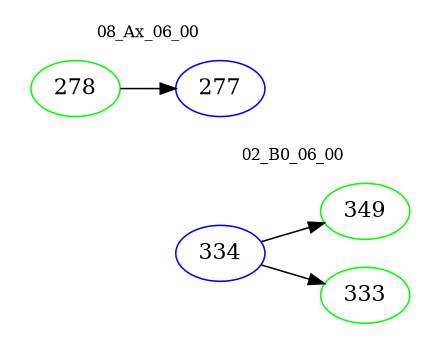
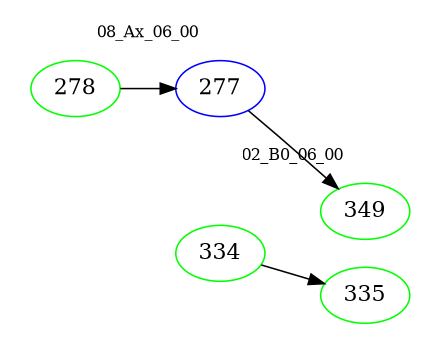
(285, 235) -> (295, 151)
(220, 253) -> (220, 253)
(365, 295) -> (365, 295)
